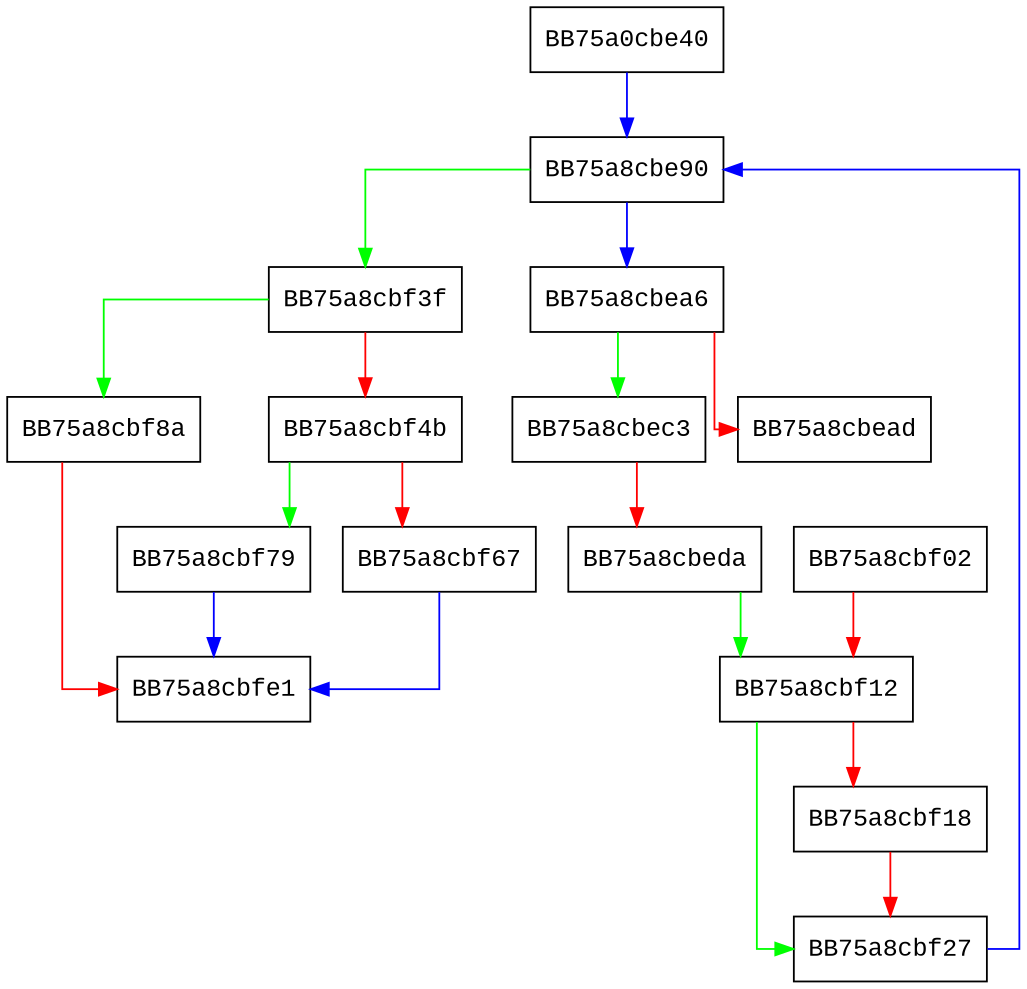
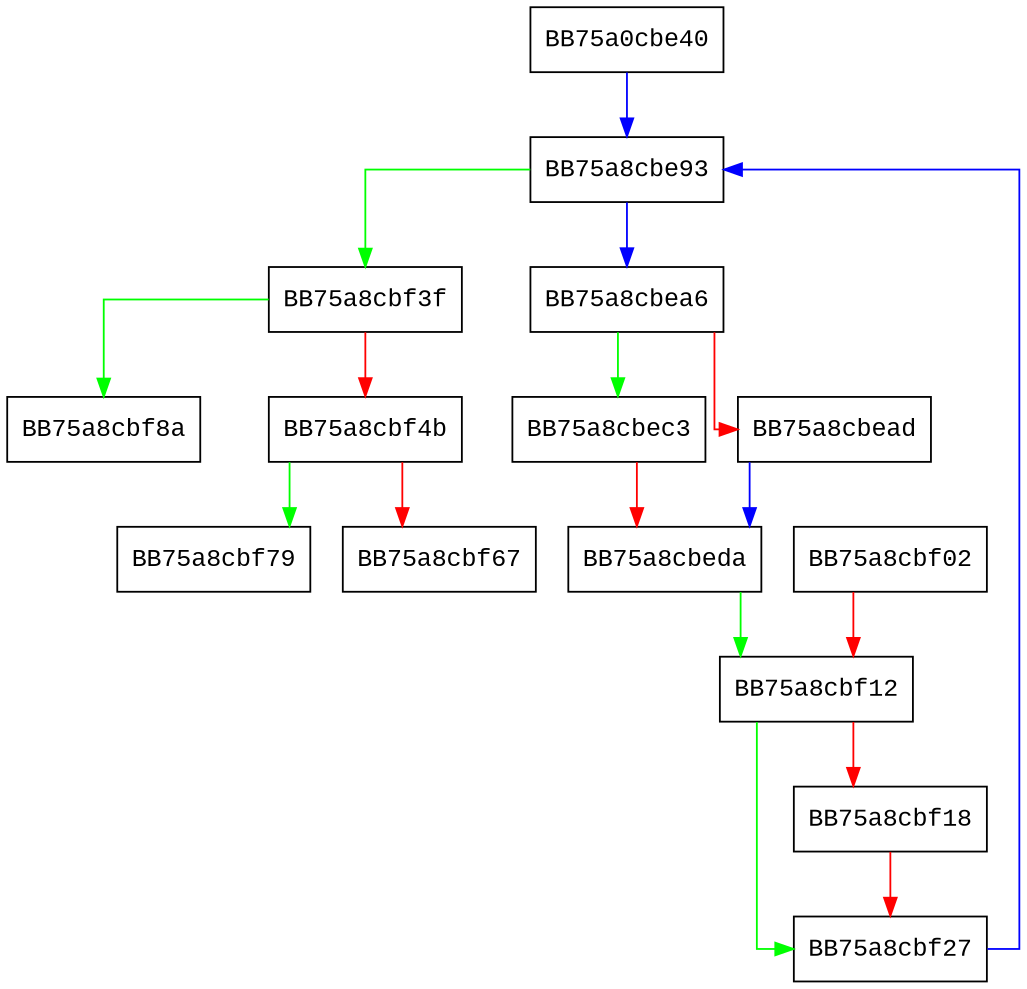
(627, 170) -> (627, 170)
none -> (750, 485)
(214, 689) -> none
